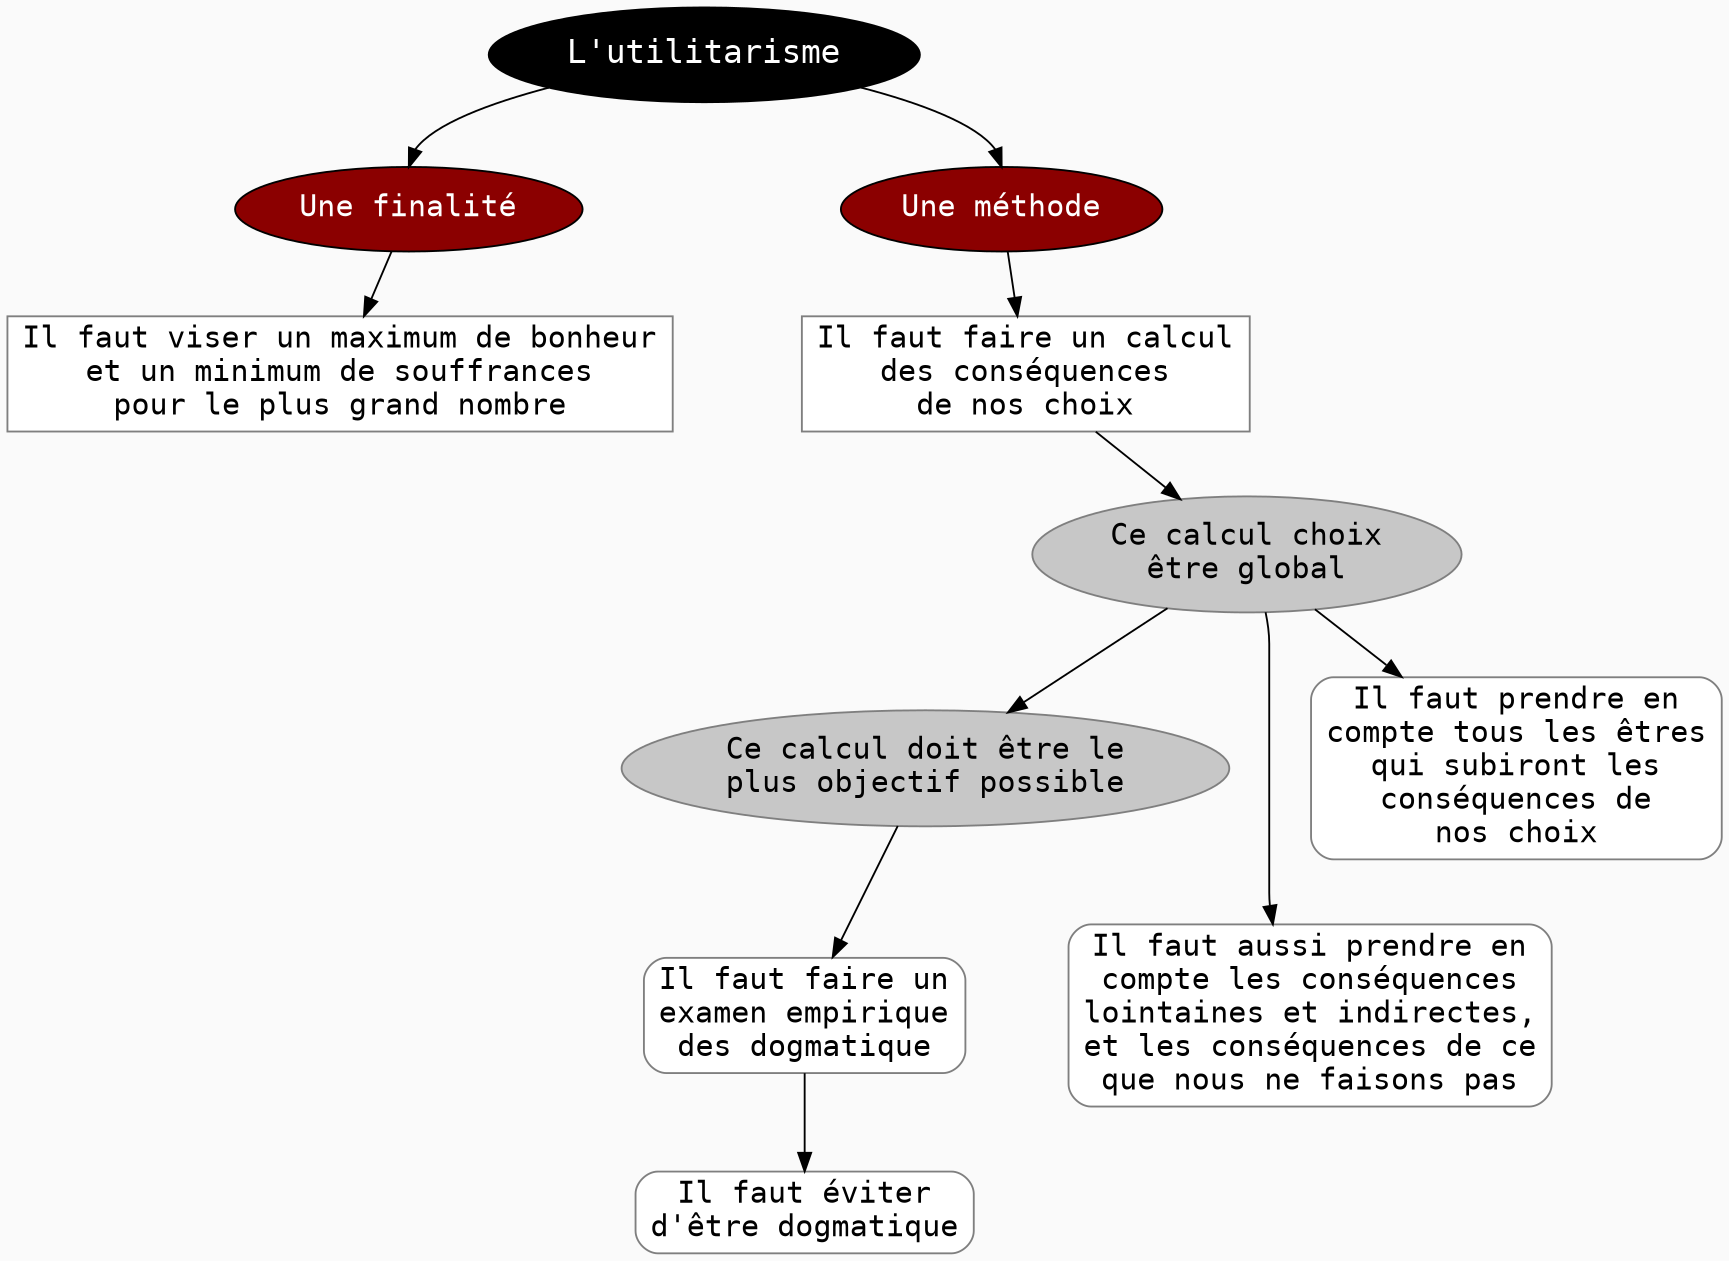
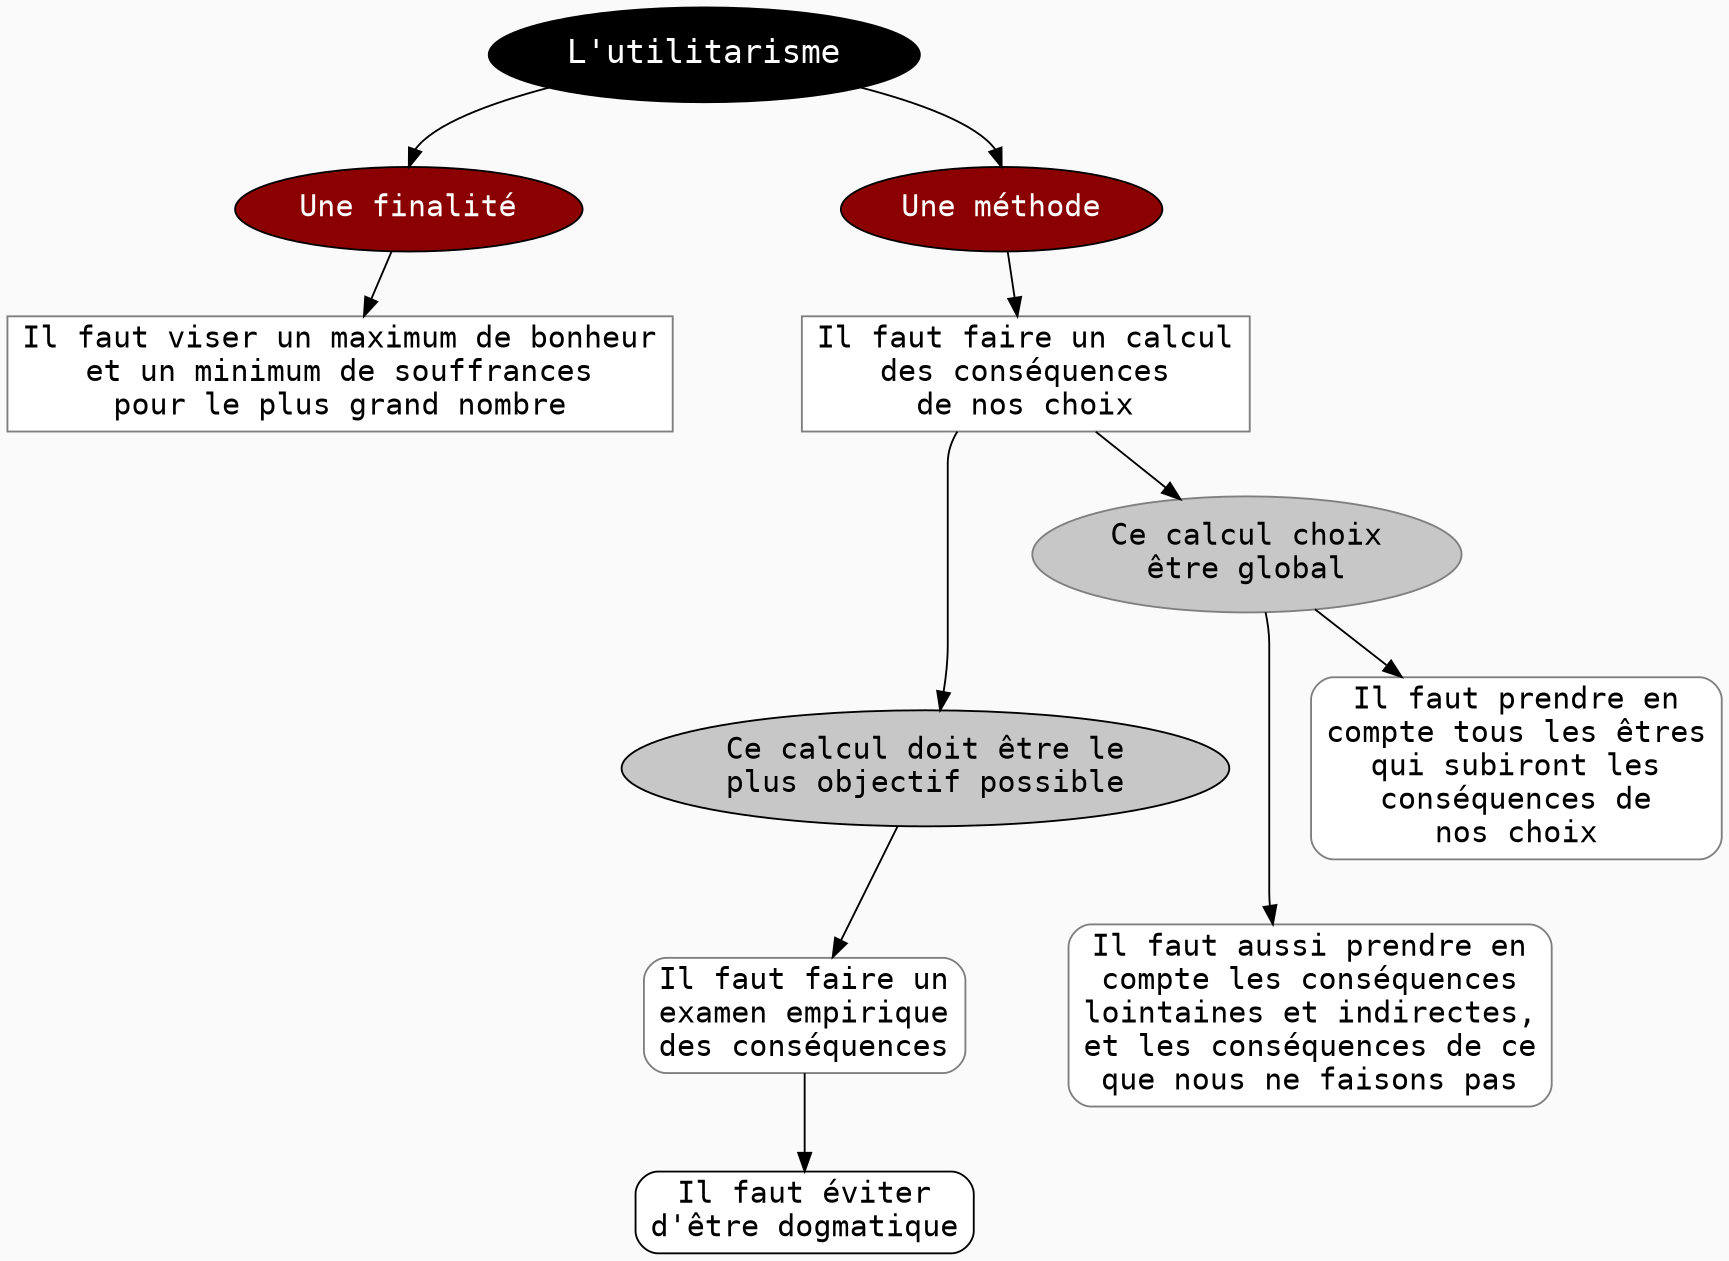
(1096, 655) -> (948, 561)
(925, 768) -> (925, 768)
(805, 1015) -> (805, 1015)
(805, 1212) -> (805, 1212)
